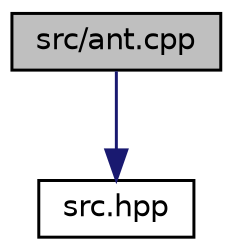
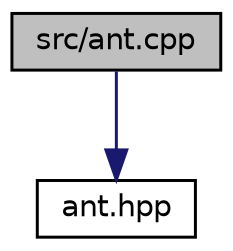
(116, 209) -> (116, 209)
